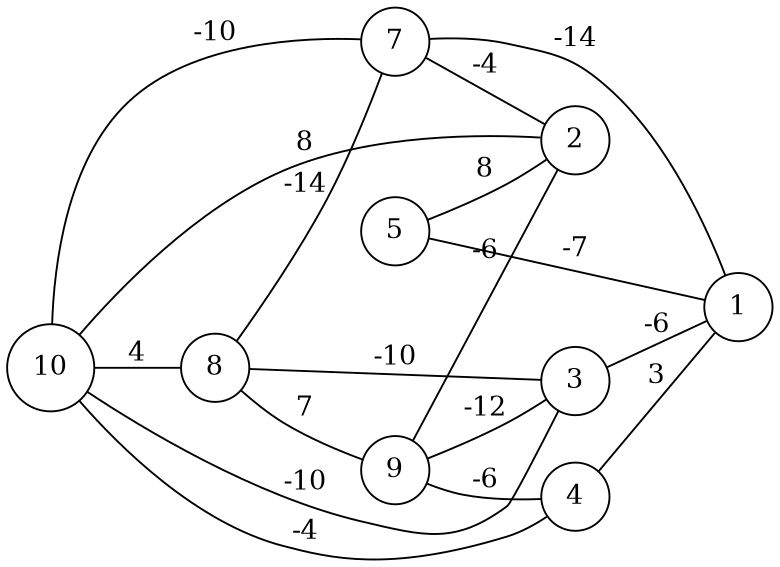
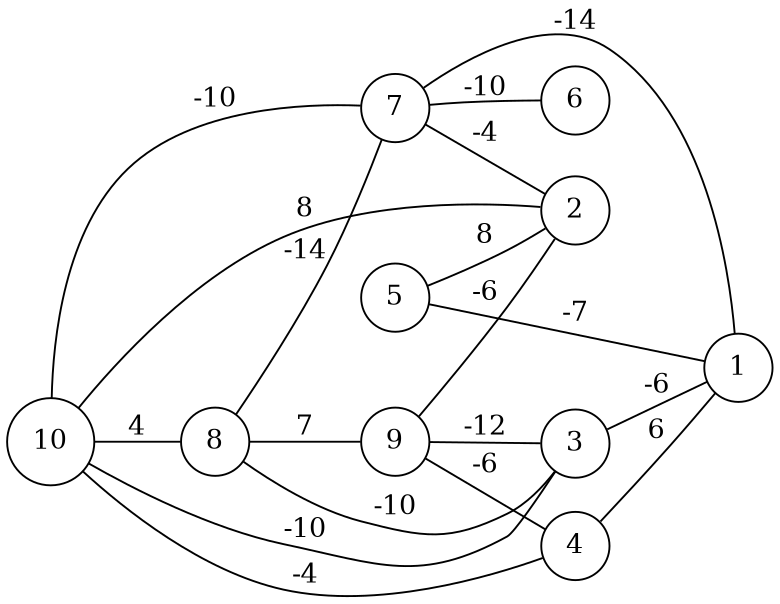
none -> (575, 100)
(657, 376) -> (657, 431)
